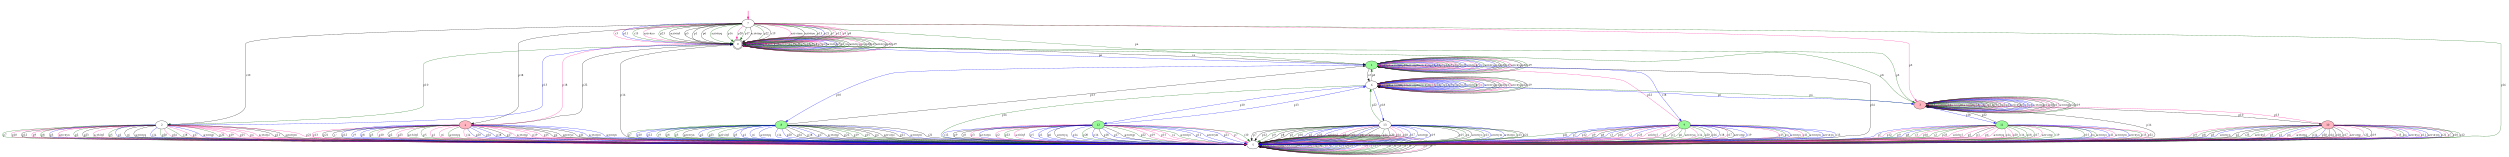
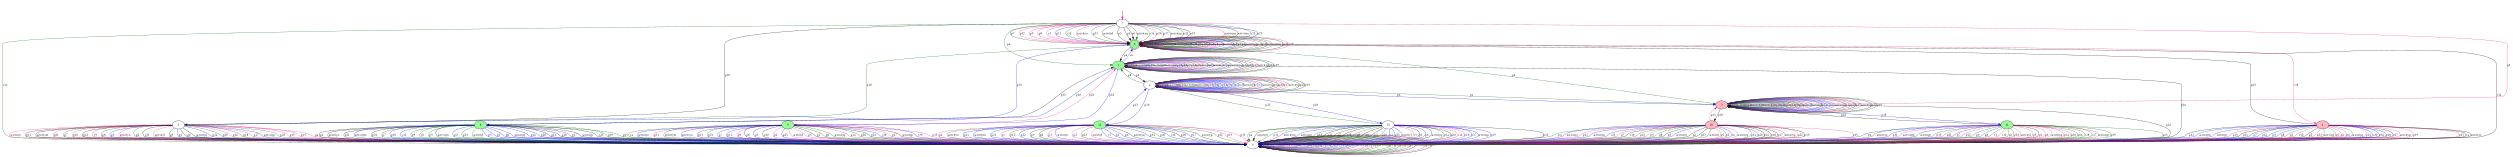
(574, 33) -> none
(738, 44) -> (1135, 44)
(1337, 54) -> none
(999, 115) -> none
